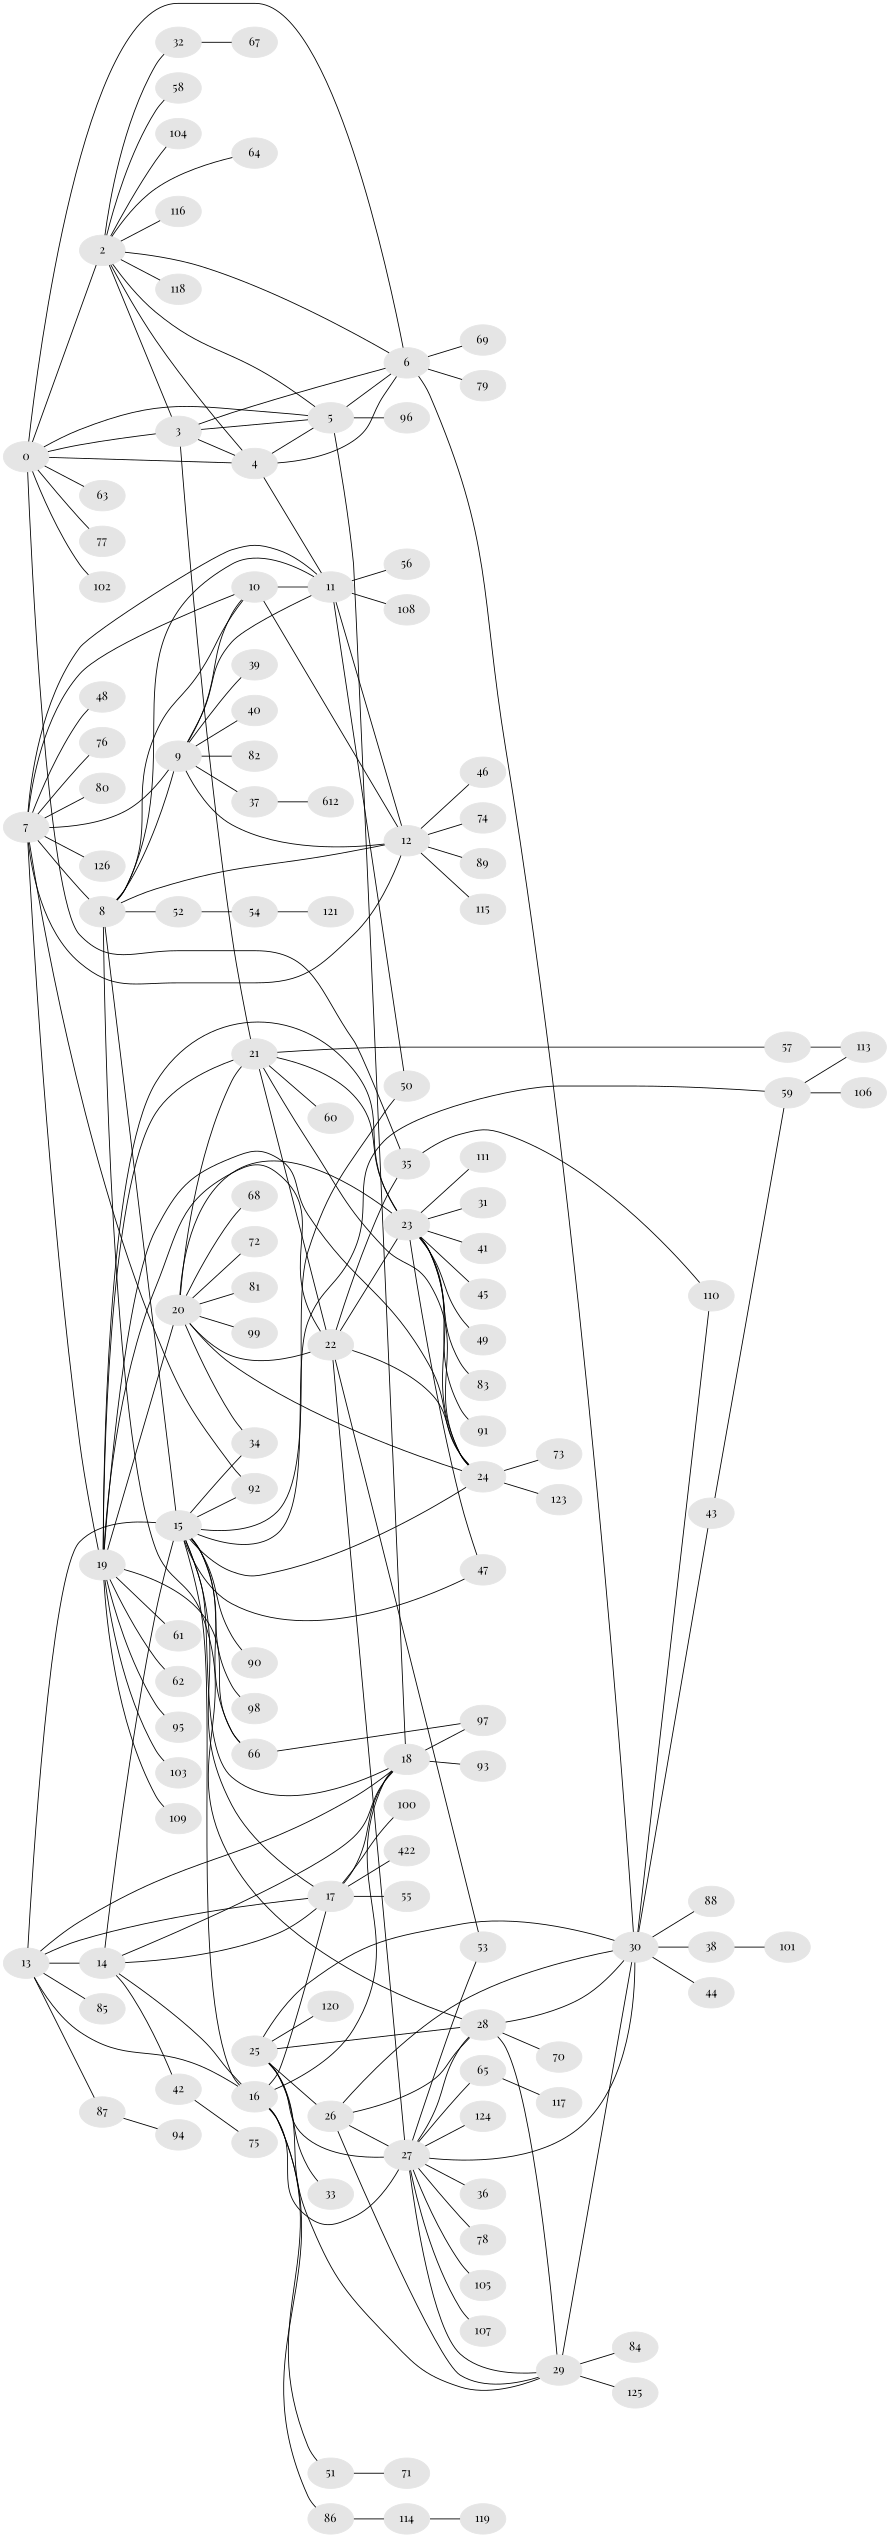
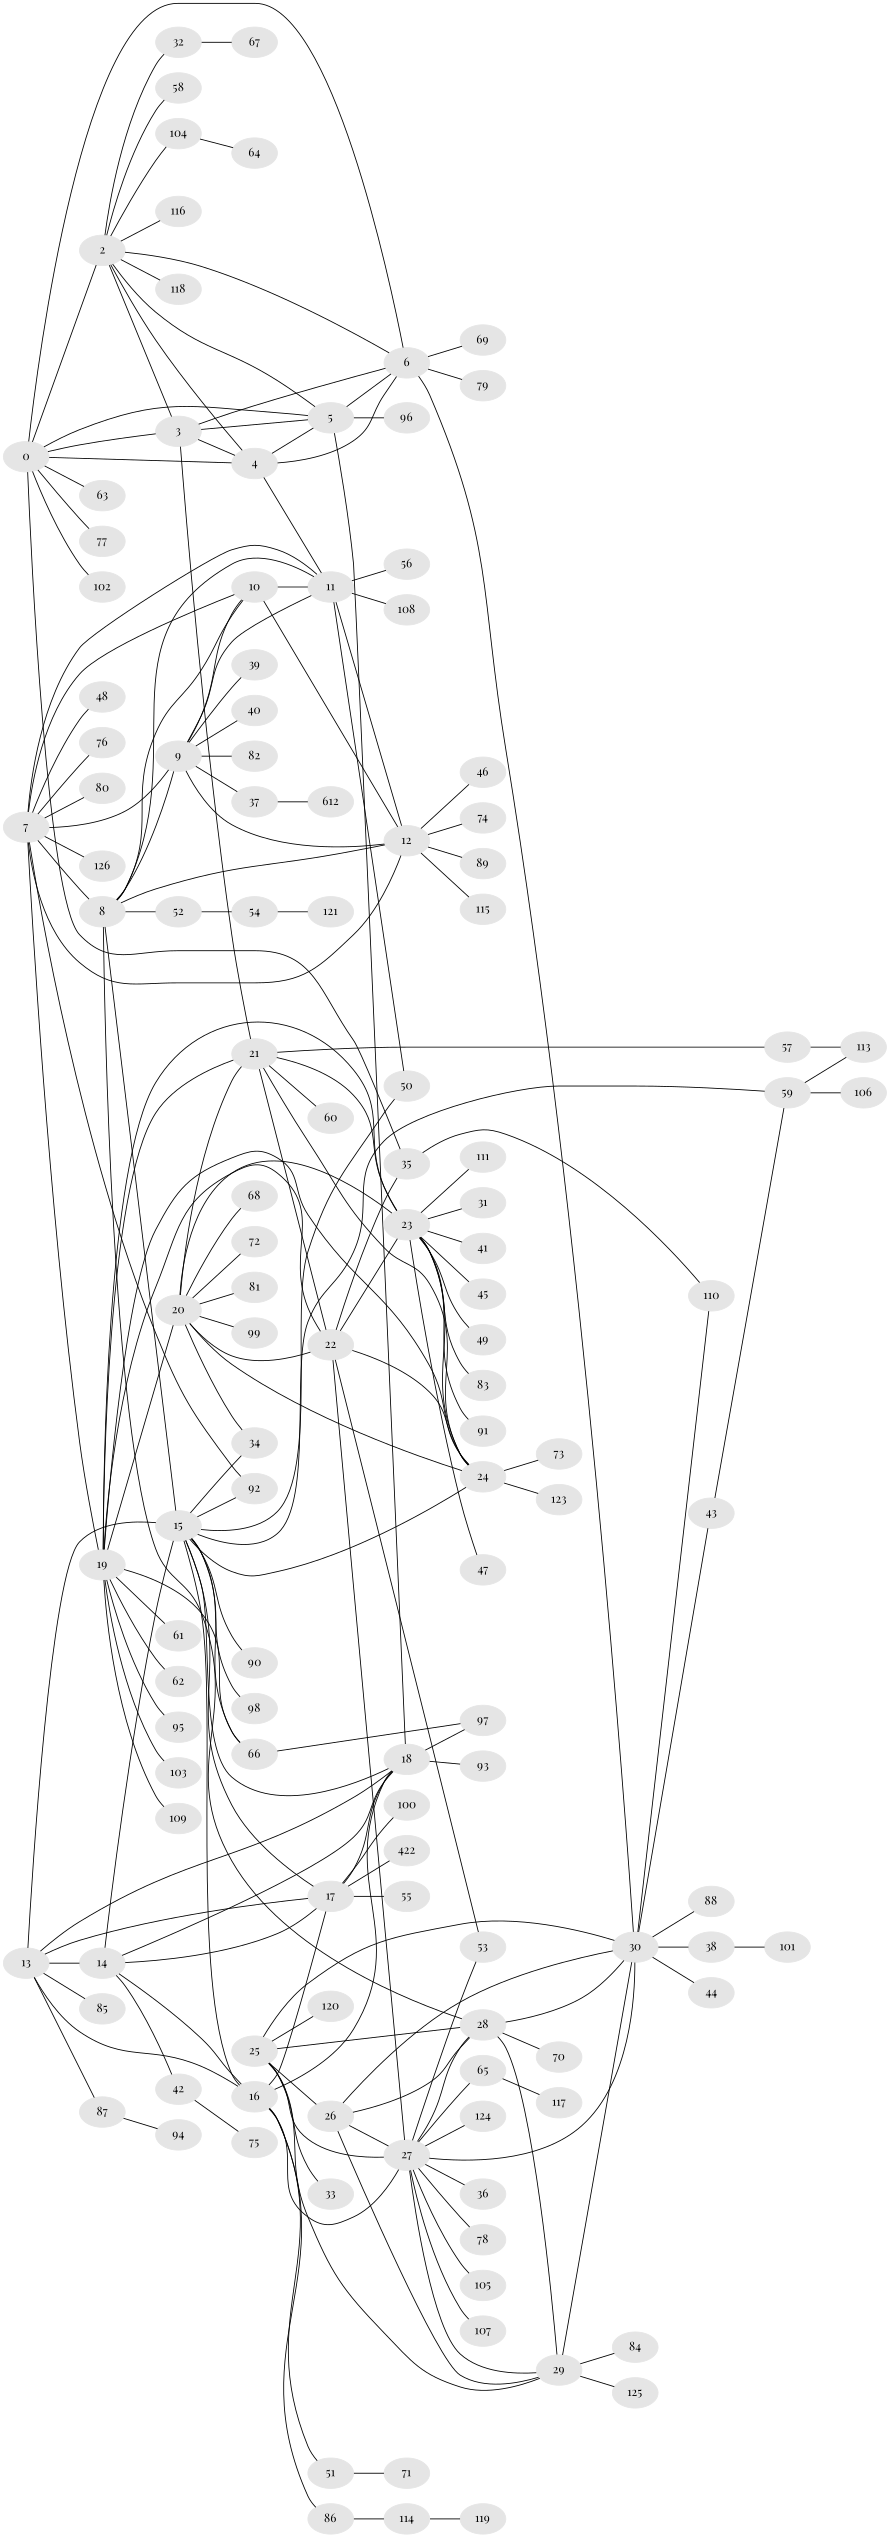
(163, 184) -> (217, 143)
(310, 1620) -> none
